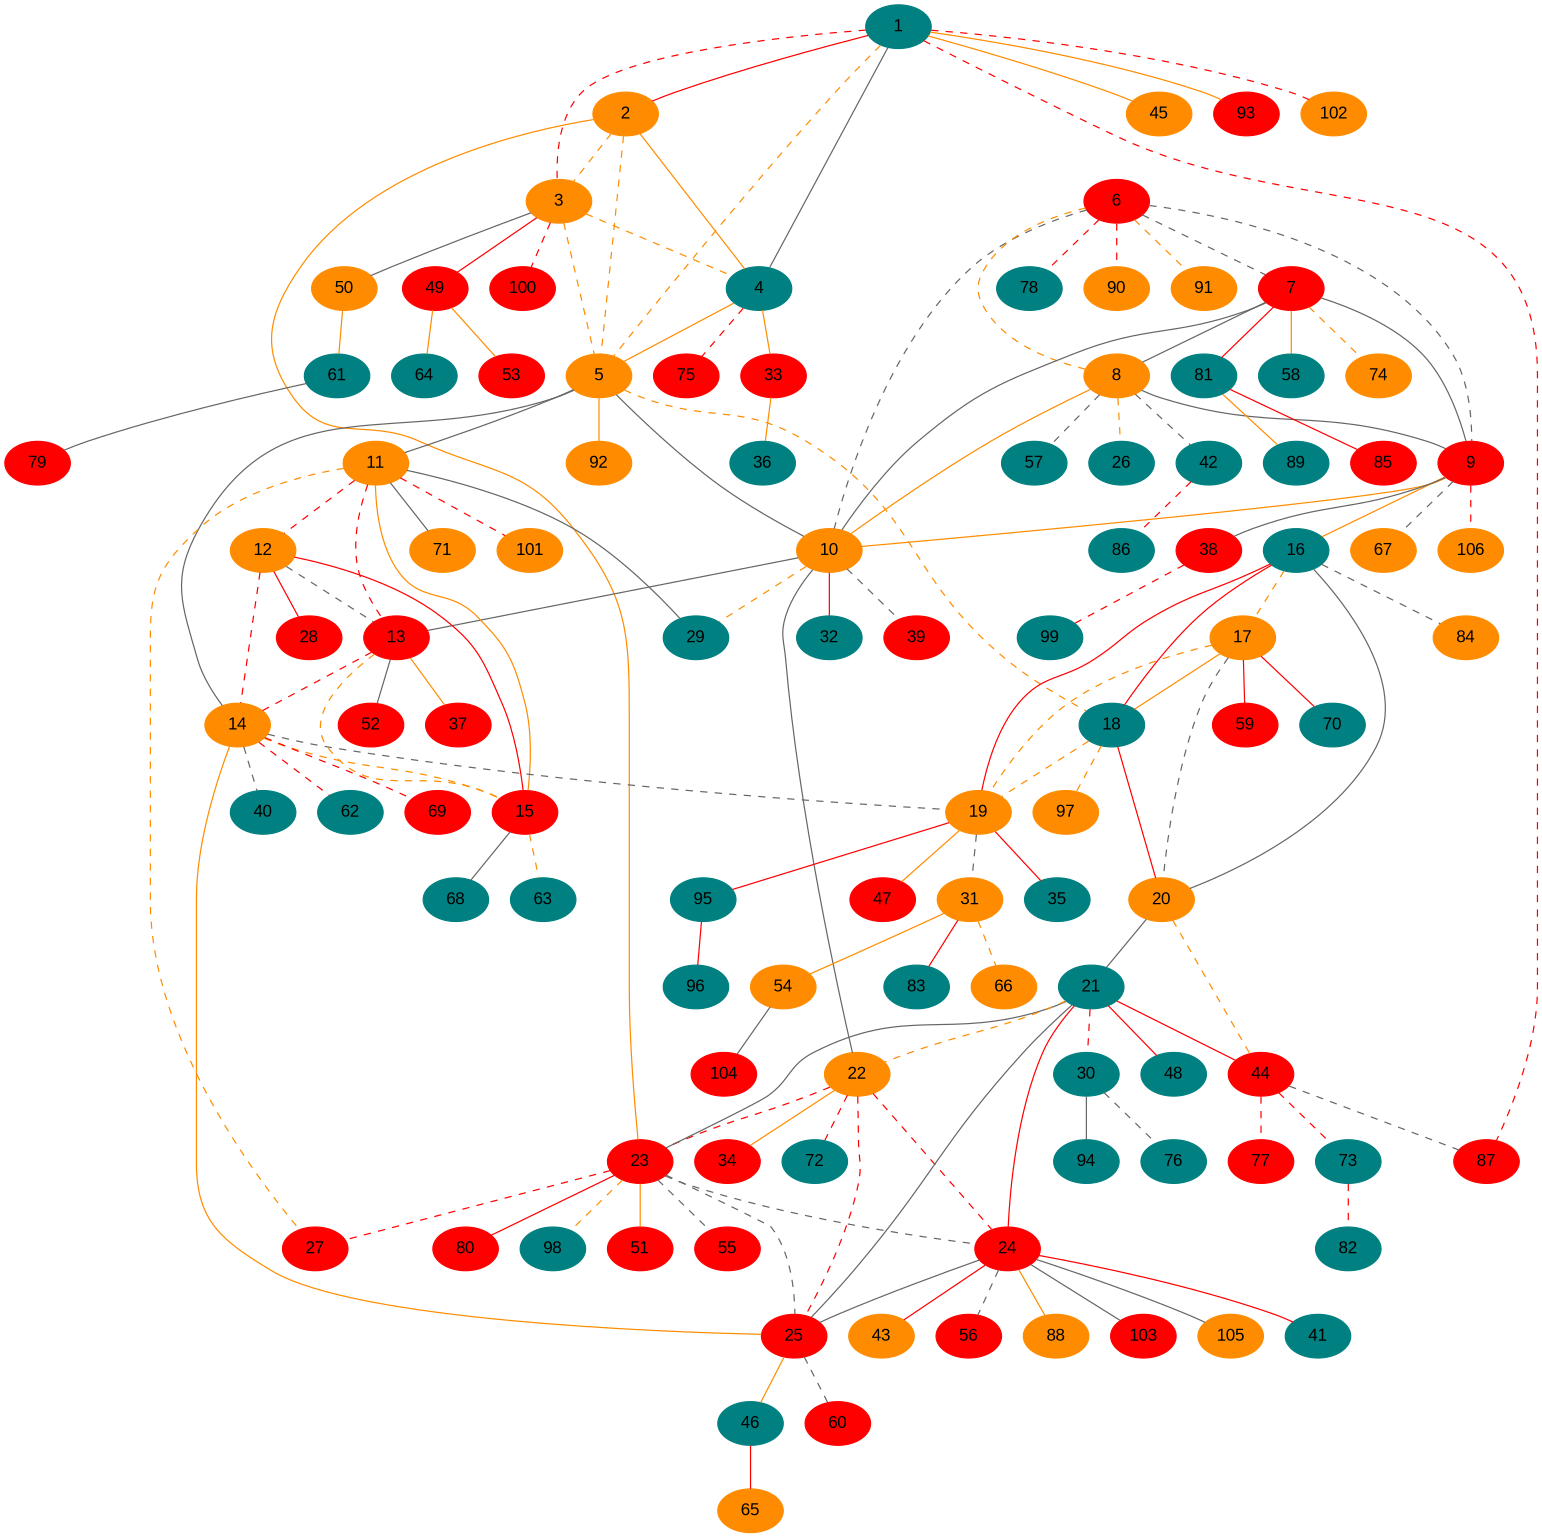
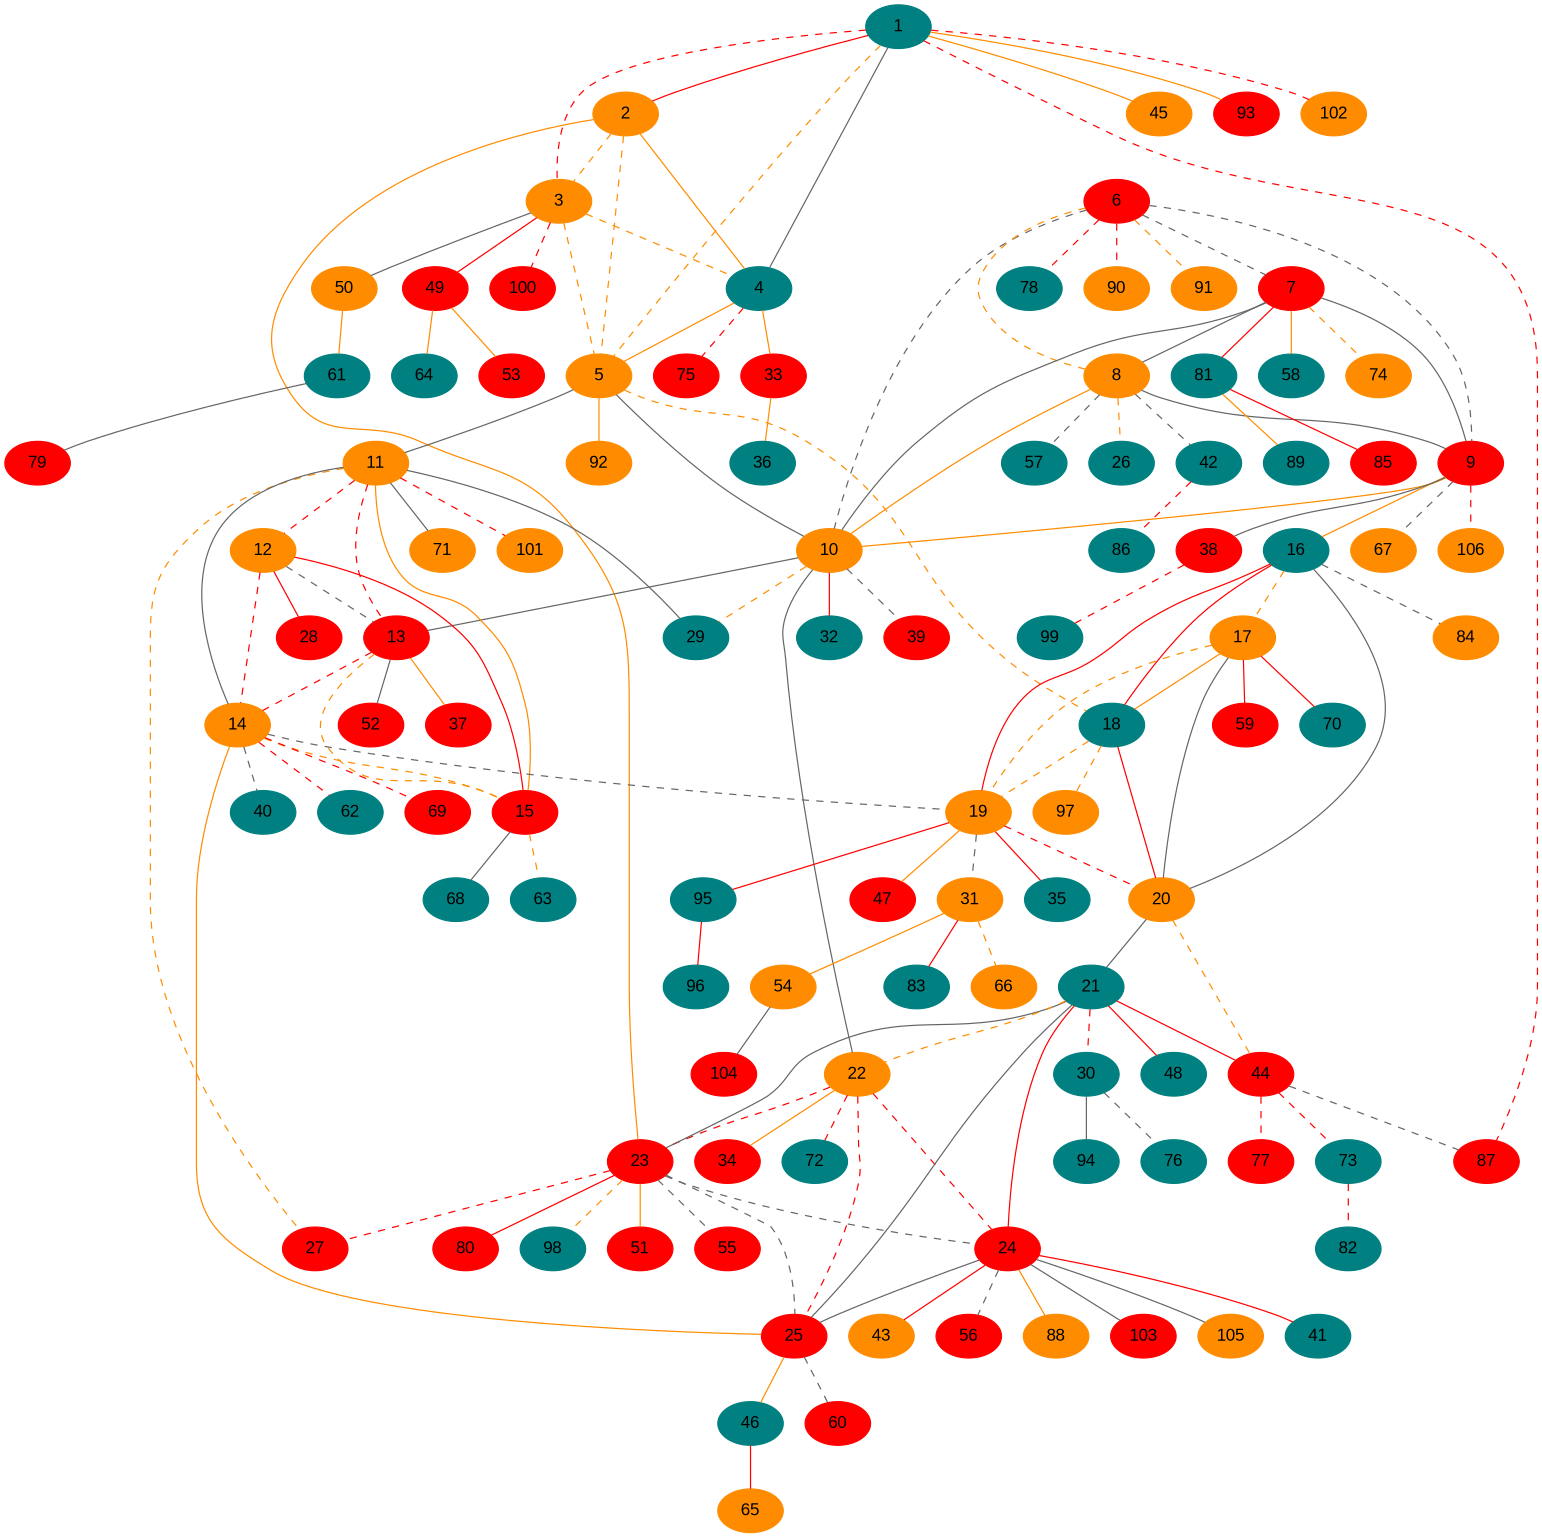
(278, 448) -> (210, 547)
(1183, 763) -> (1183, 763)
none -> (1070, 856)
